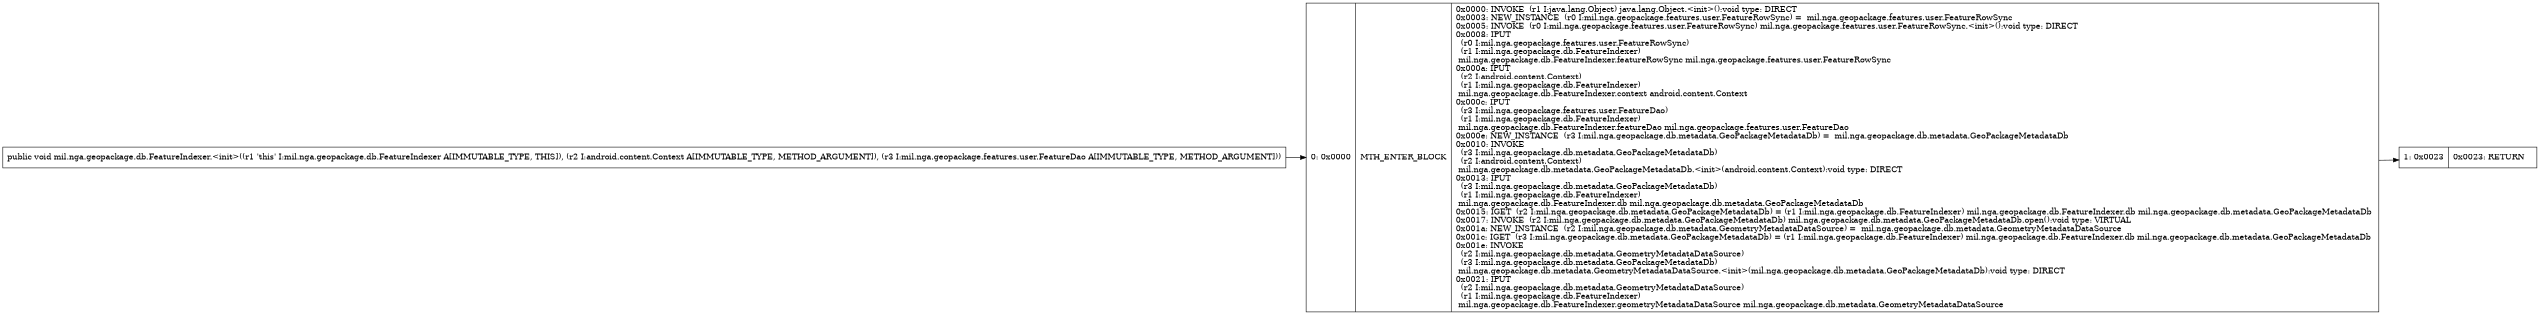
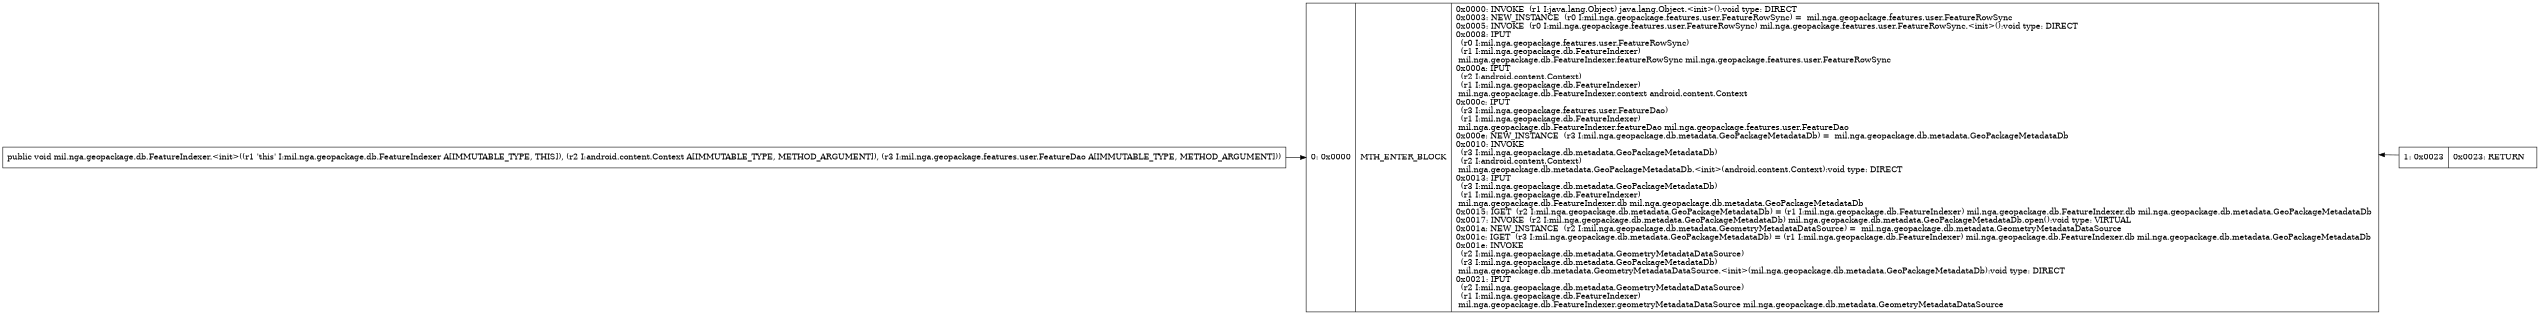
(2386, 160) -> (2392, 155)
